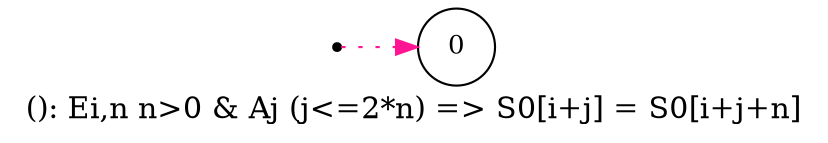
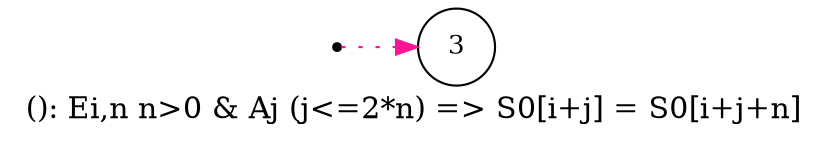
(457, 47) -> (457, 47)
